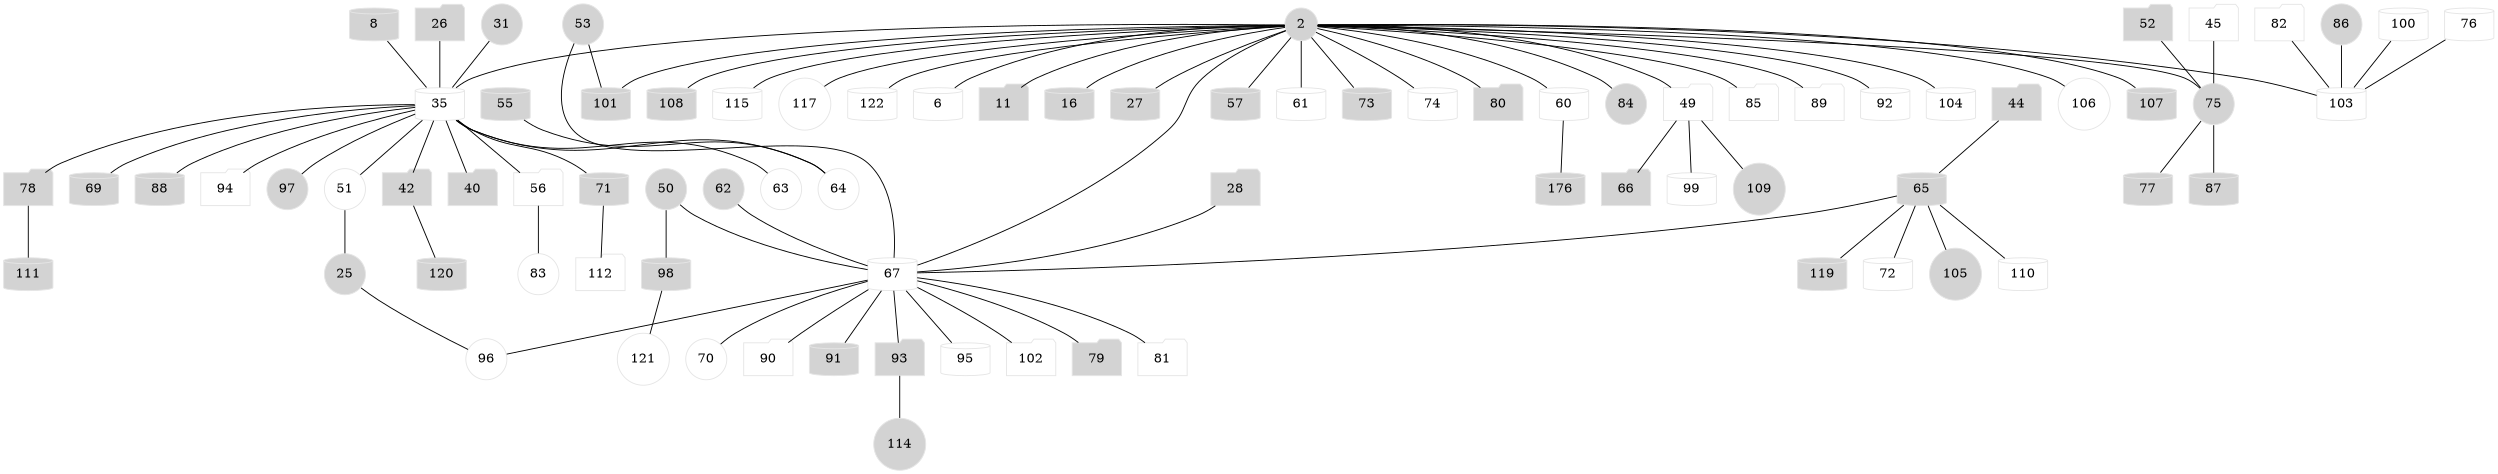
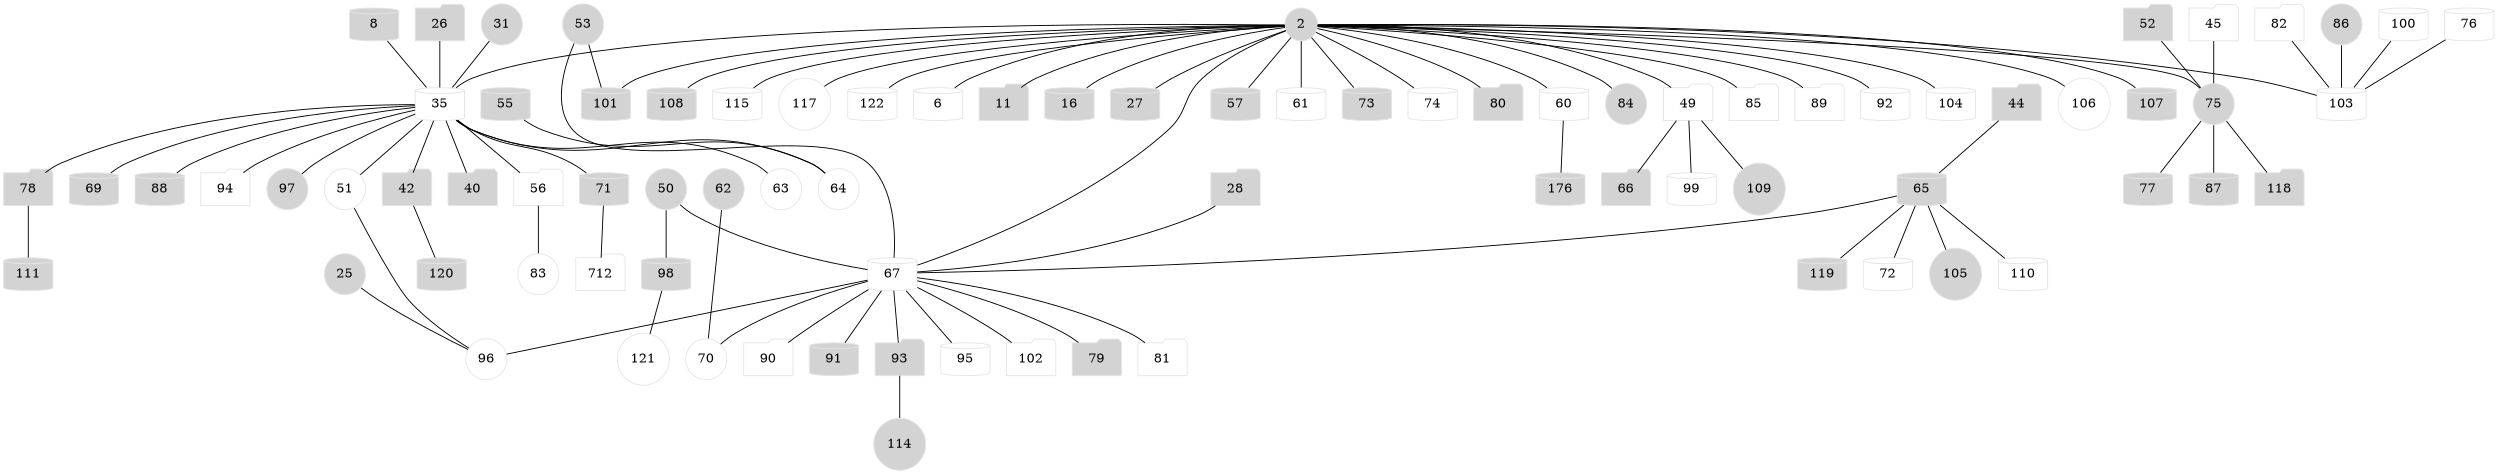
none -> (2279, 189)
(345, 232) -> (400, 288)
(800, 240) -> (715, 274)
(600, 274) -> (600, 274)
